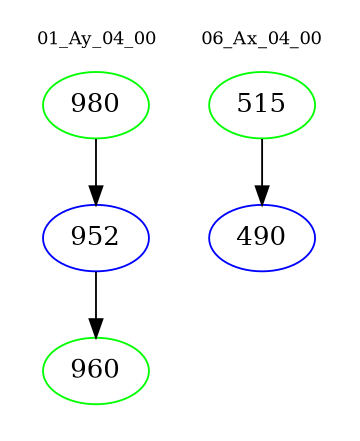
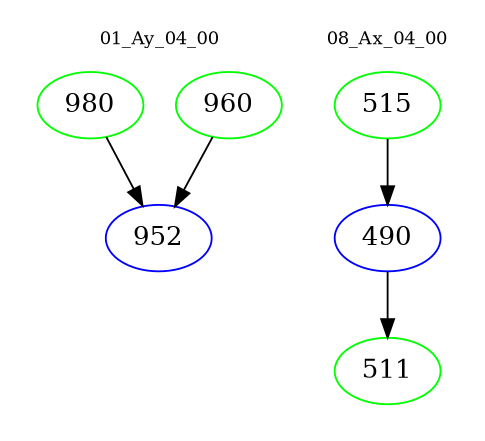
(262, 40) -> (388, 40)
(96, 296) -> (198, 163)
none -> (388, 371)
